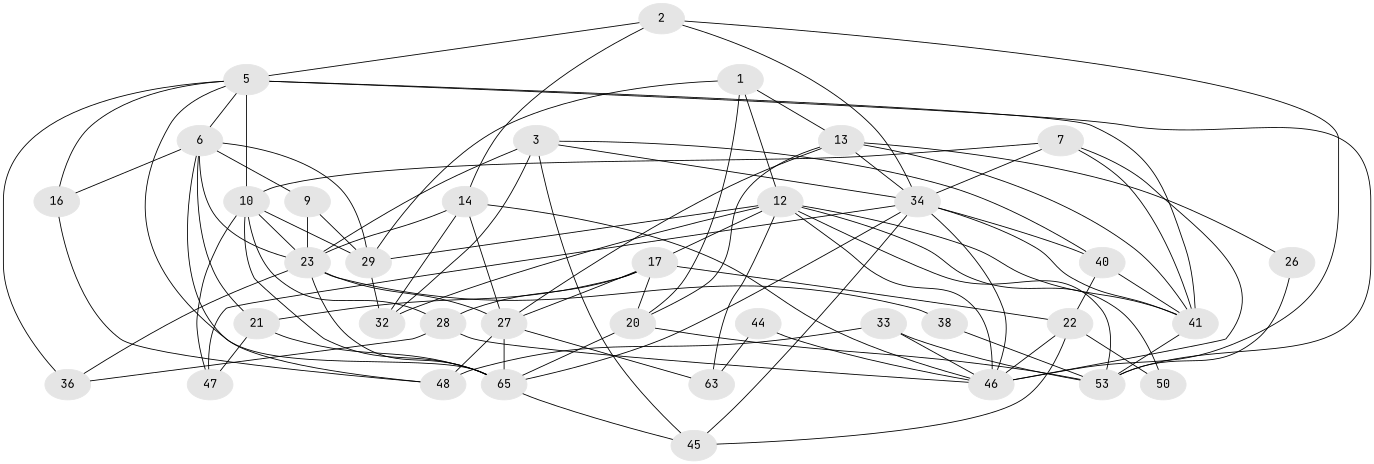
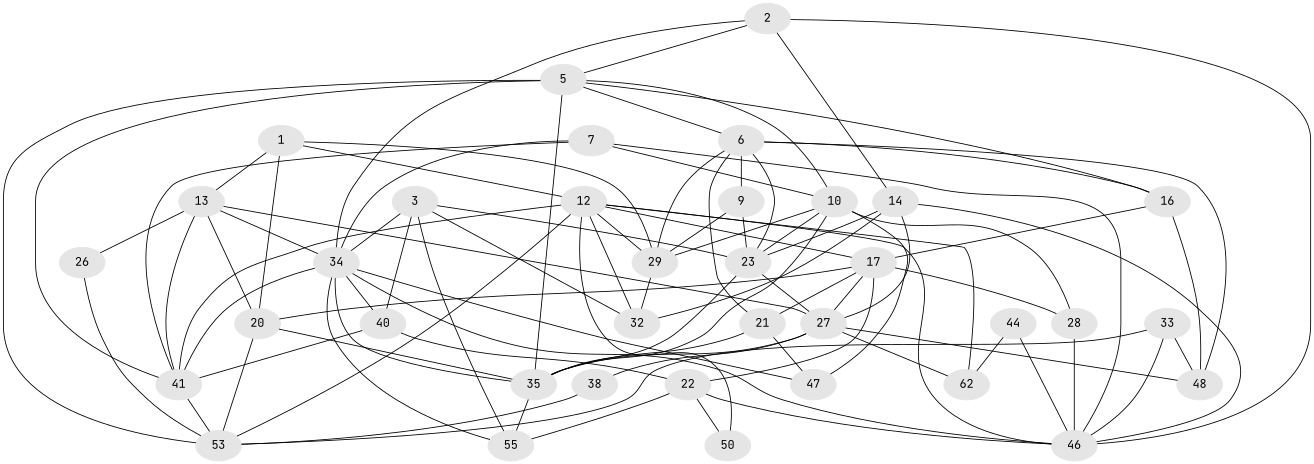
none -> (1021, 232)
(626, 293) -> (710, 355)
(68, 385) -> none
(504, 385) -> (534, 385)
(712, 385) -> (967, 385)
(694, 446) -> (511, 446)
